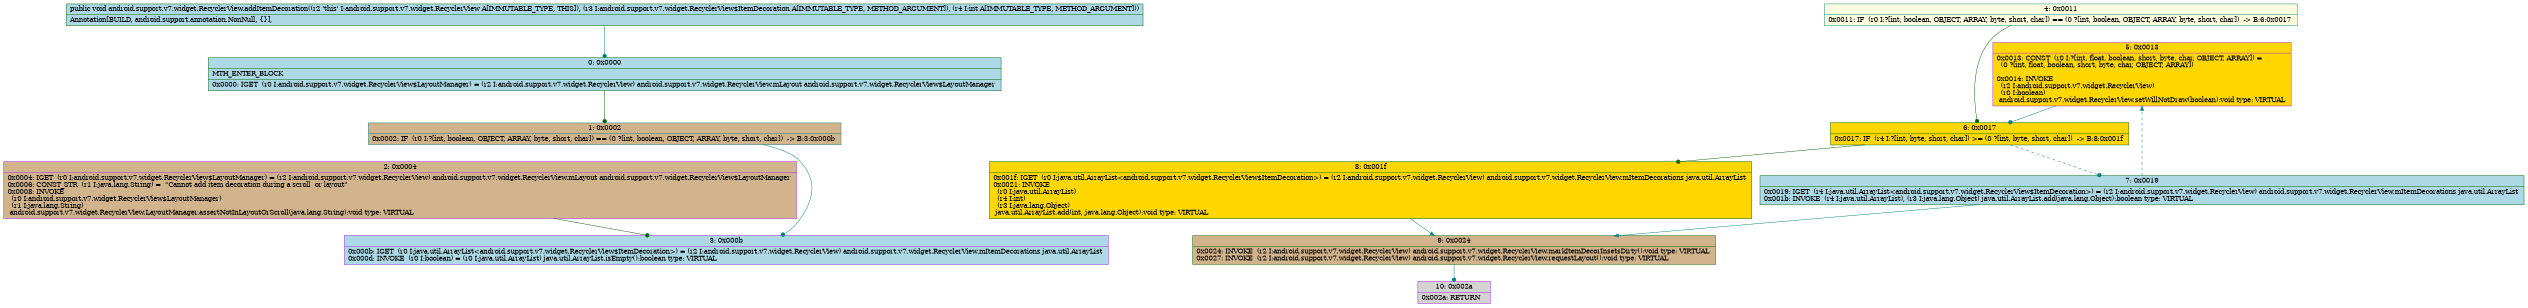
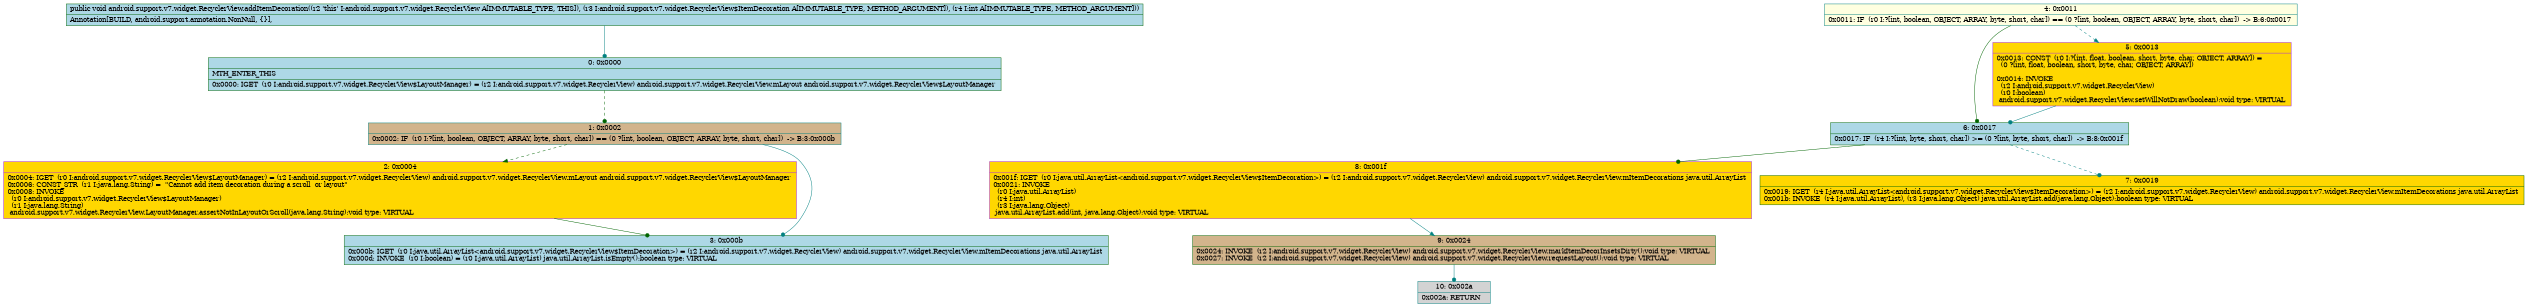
(248, 74) -> (244, 74)
(605, 105) -> (605, 105)
(1980, 134) -> (1980, 134)
(2142, 143) -> (2085, 33)
none -> (537, 153)
(400, 190) -> (400, 190)
(1371, 190) -> (1371, 190)
(2142, 190) -> (2142, 190)
(1799, 220) -> none
(726, 250) -> (726, 250)
(1454, 292) -> (1454, 292)
